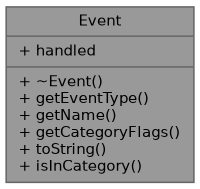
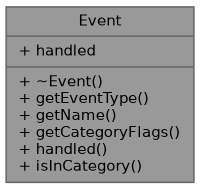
(63, 149) -> (63, 149)
